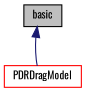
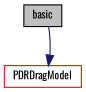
(36, 52) -> (50, 41)
